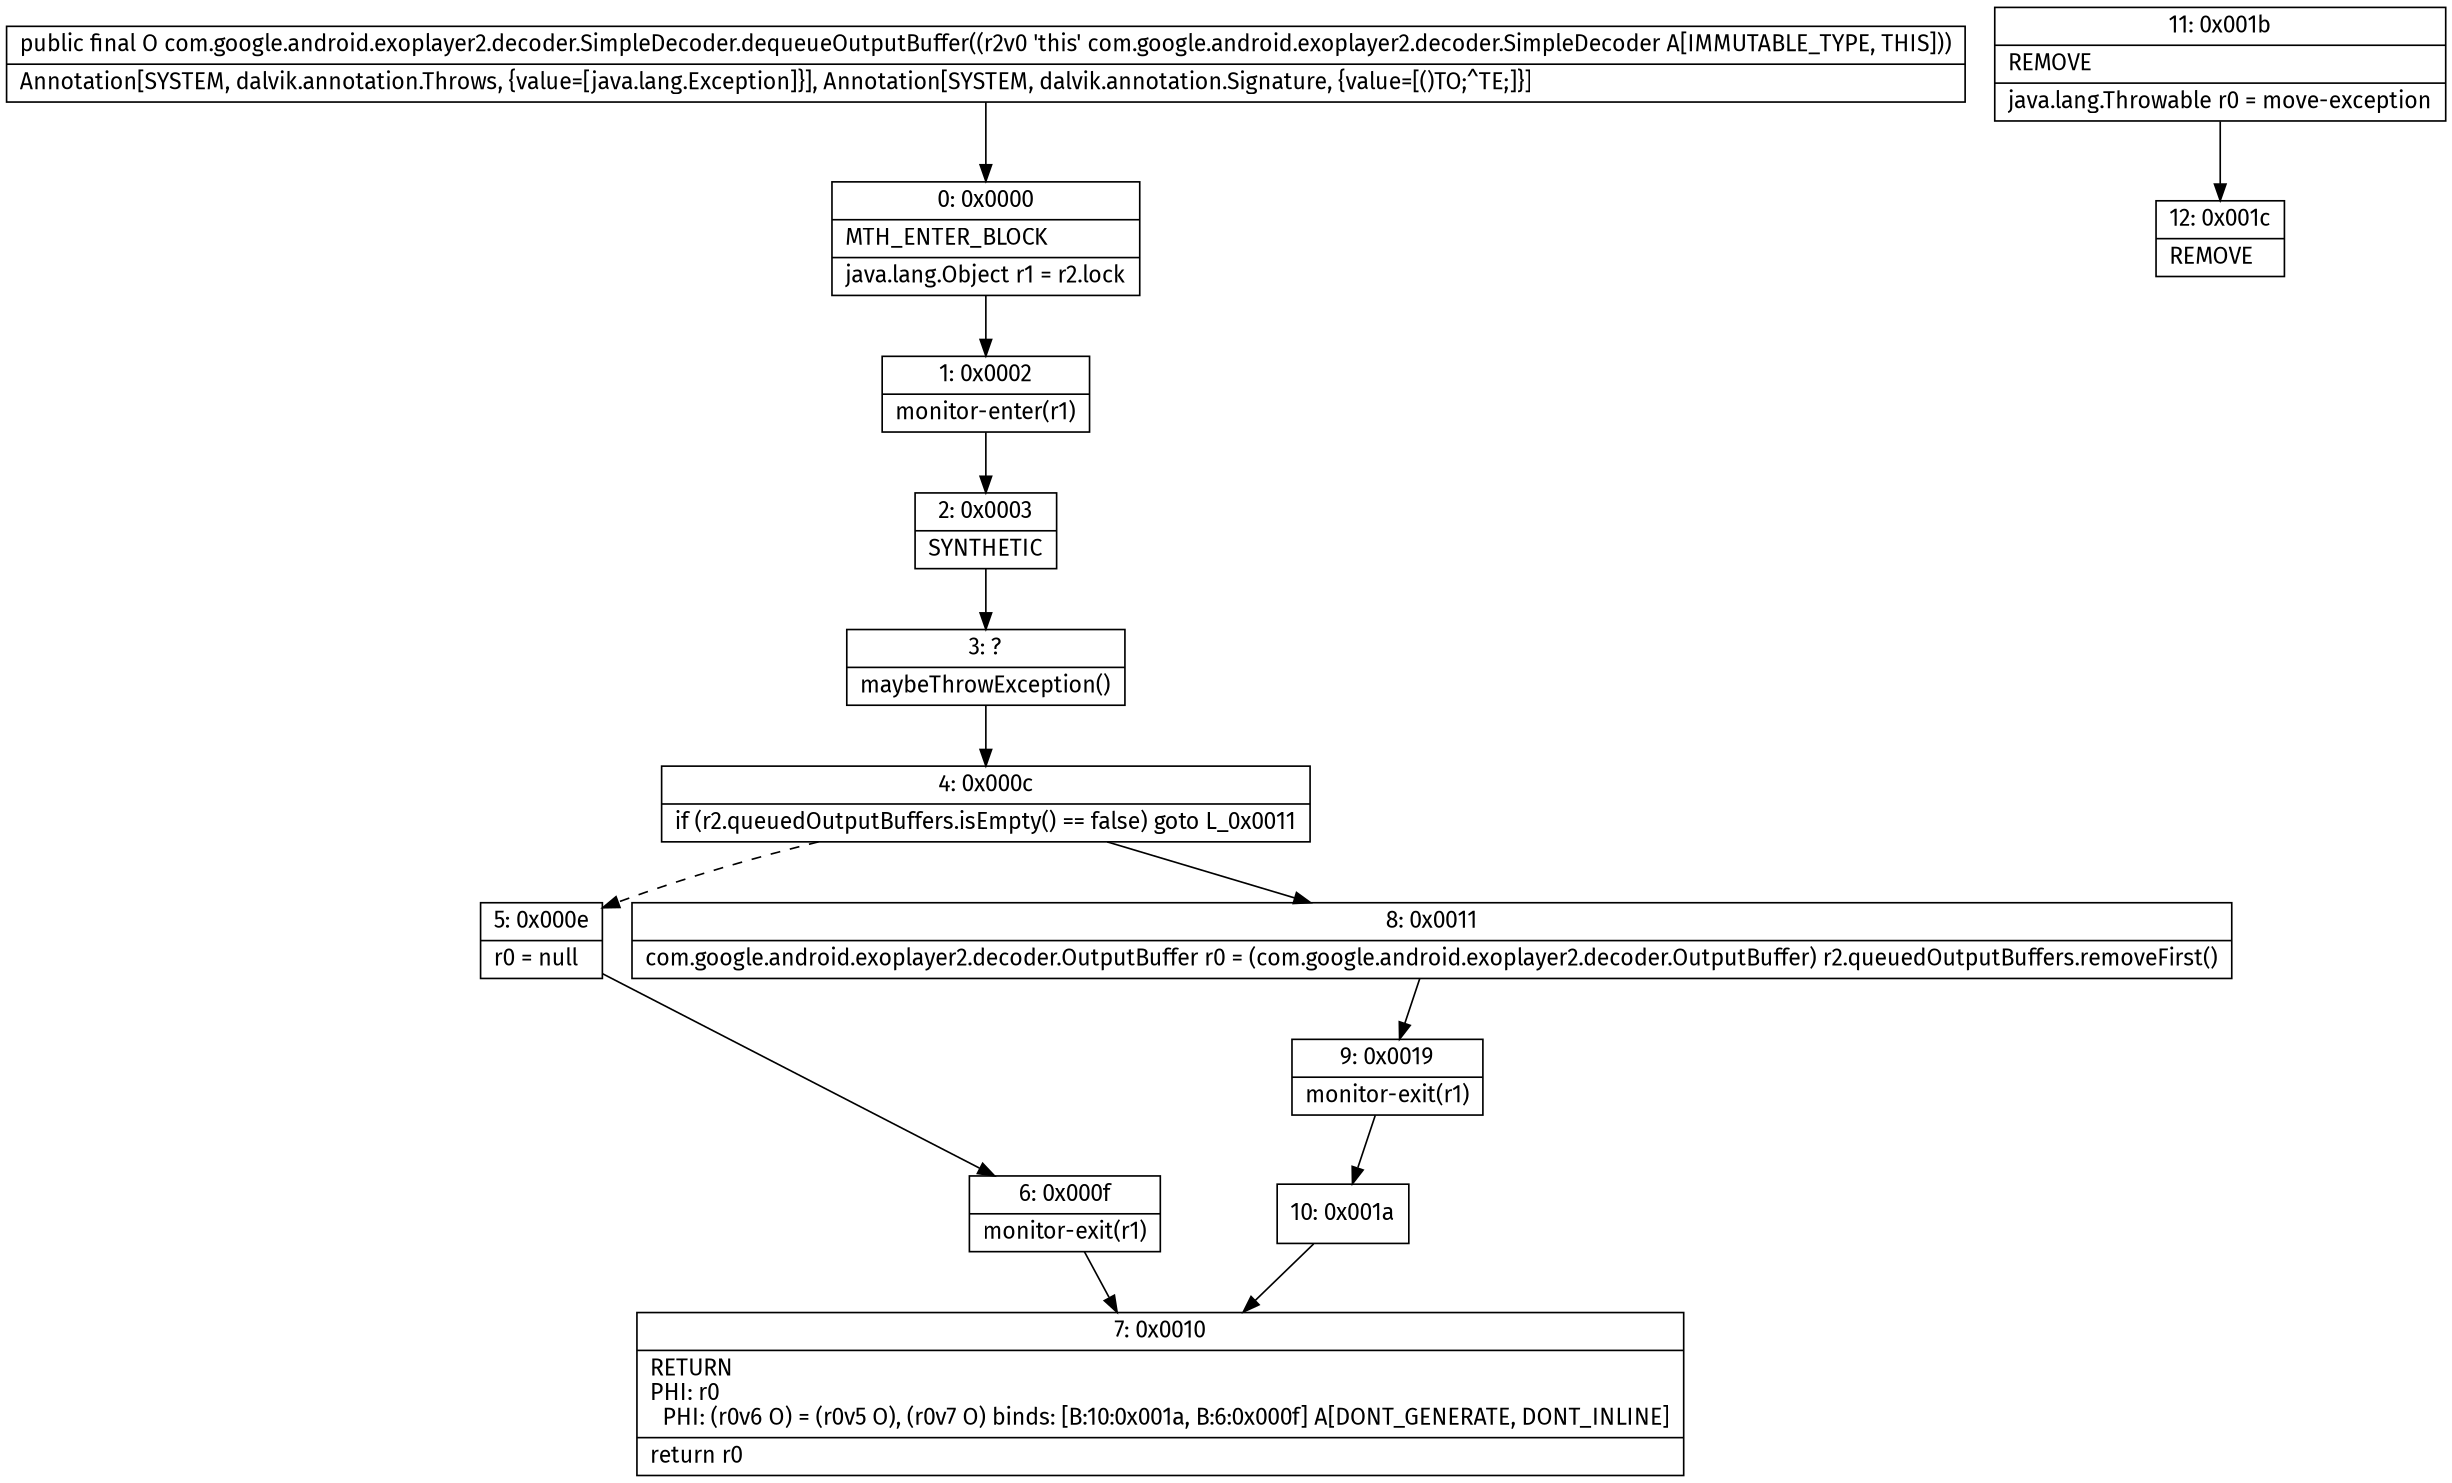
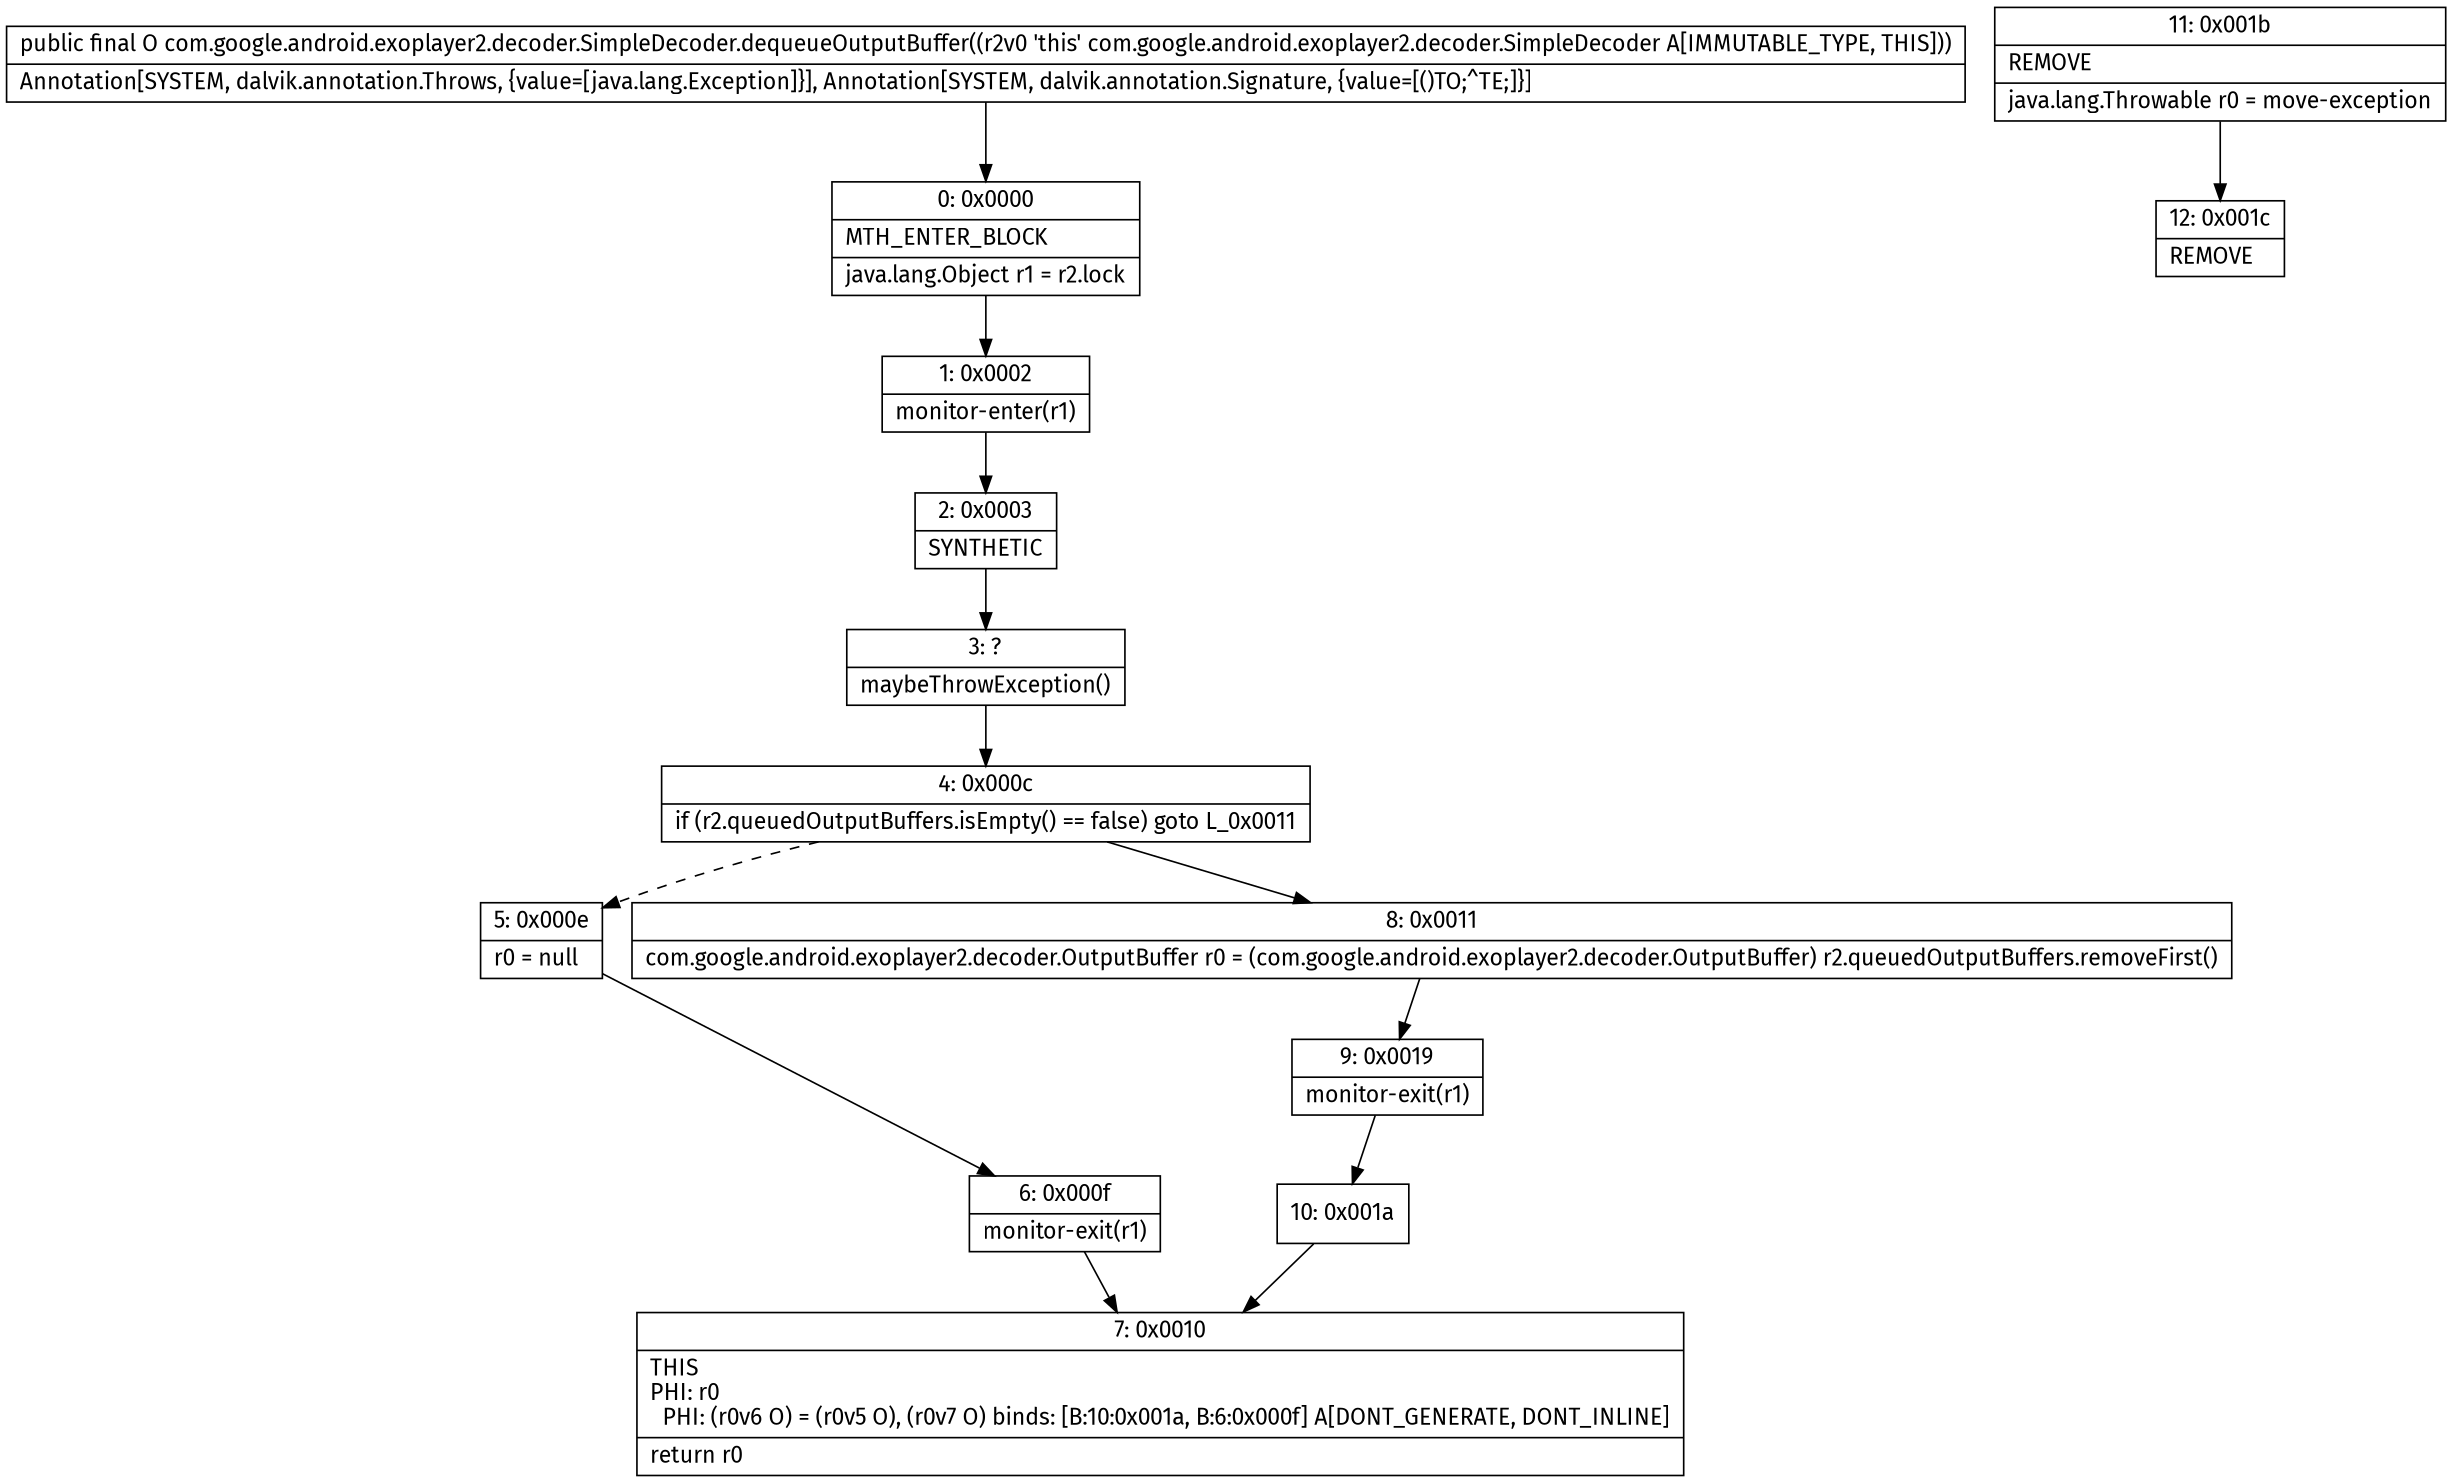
(692, 1369) -> (675, 1369)
